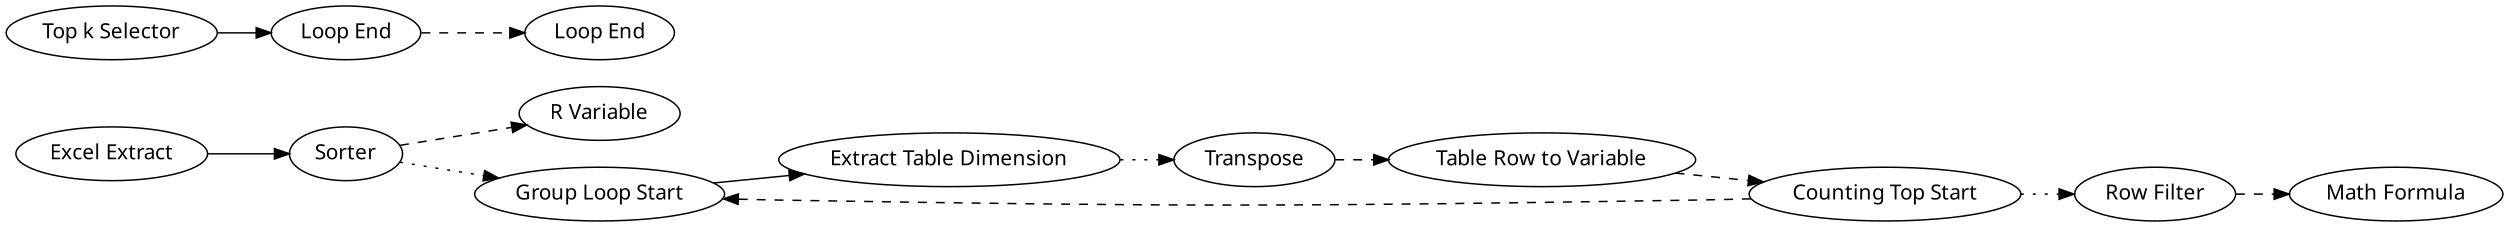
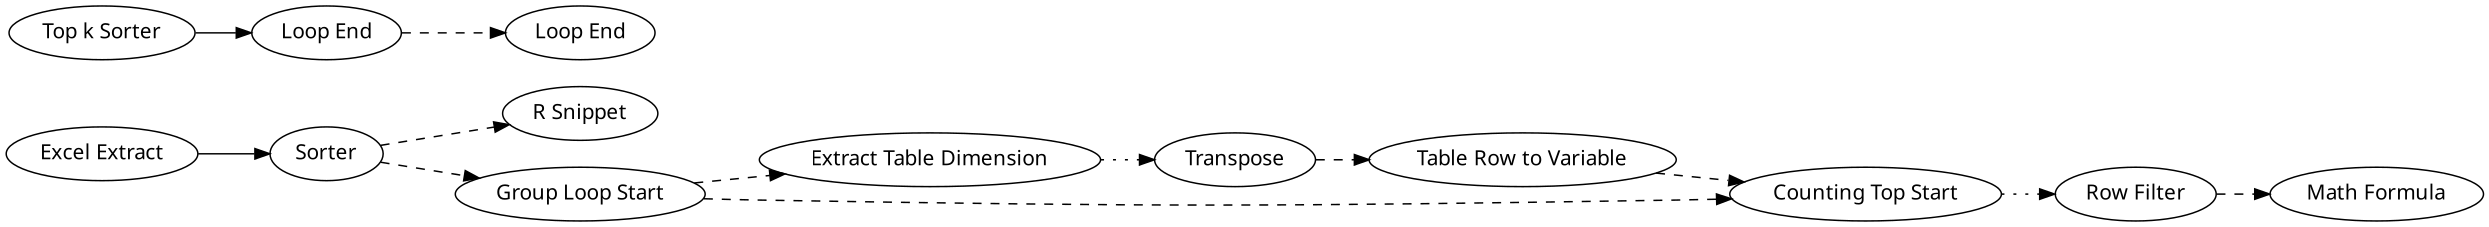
(112, 33) -> (102, 33)
(600, 113) -> (580, 113)
(442, 169) -> (422, 169)
(751, 179) -> (732, 179)
(1245, 205) -> (1210, 205)
